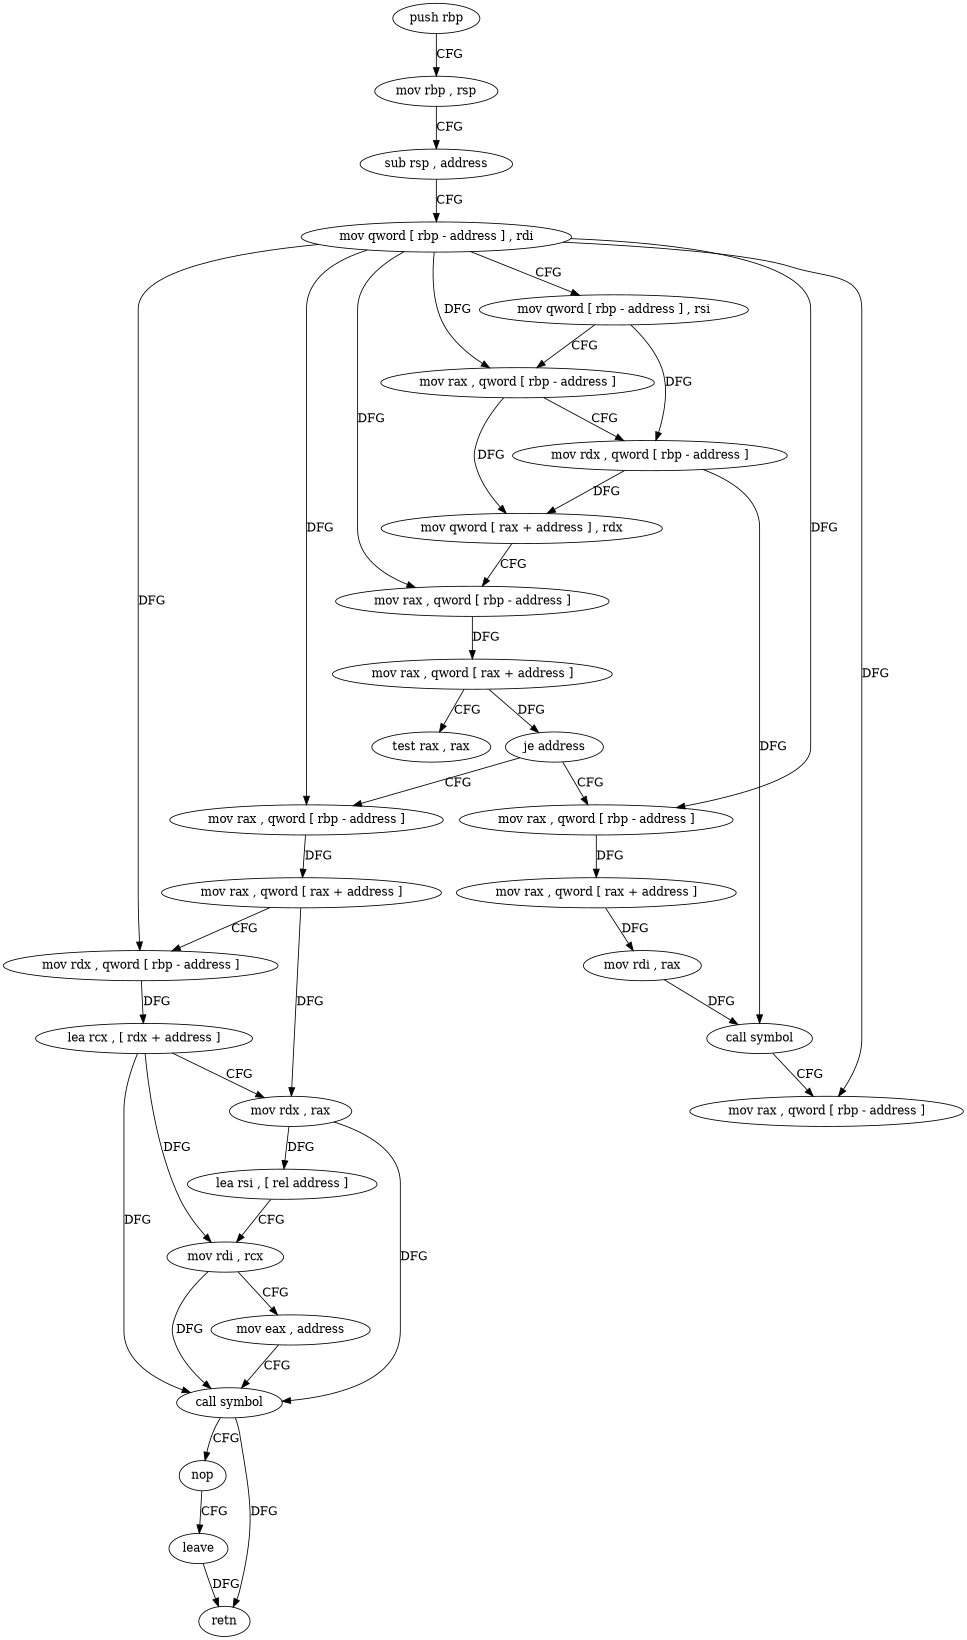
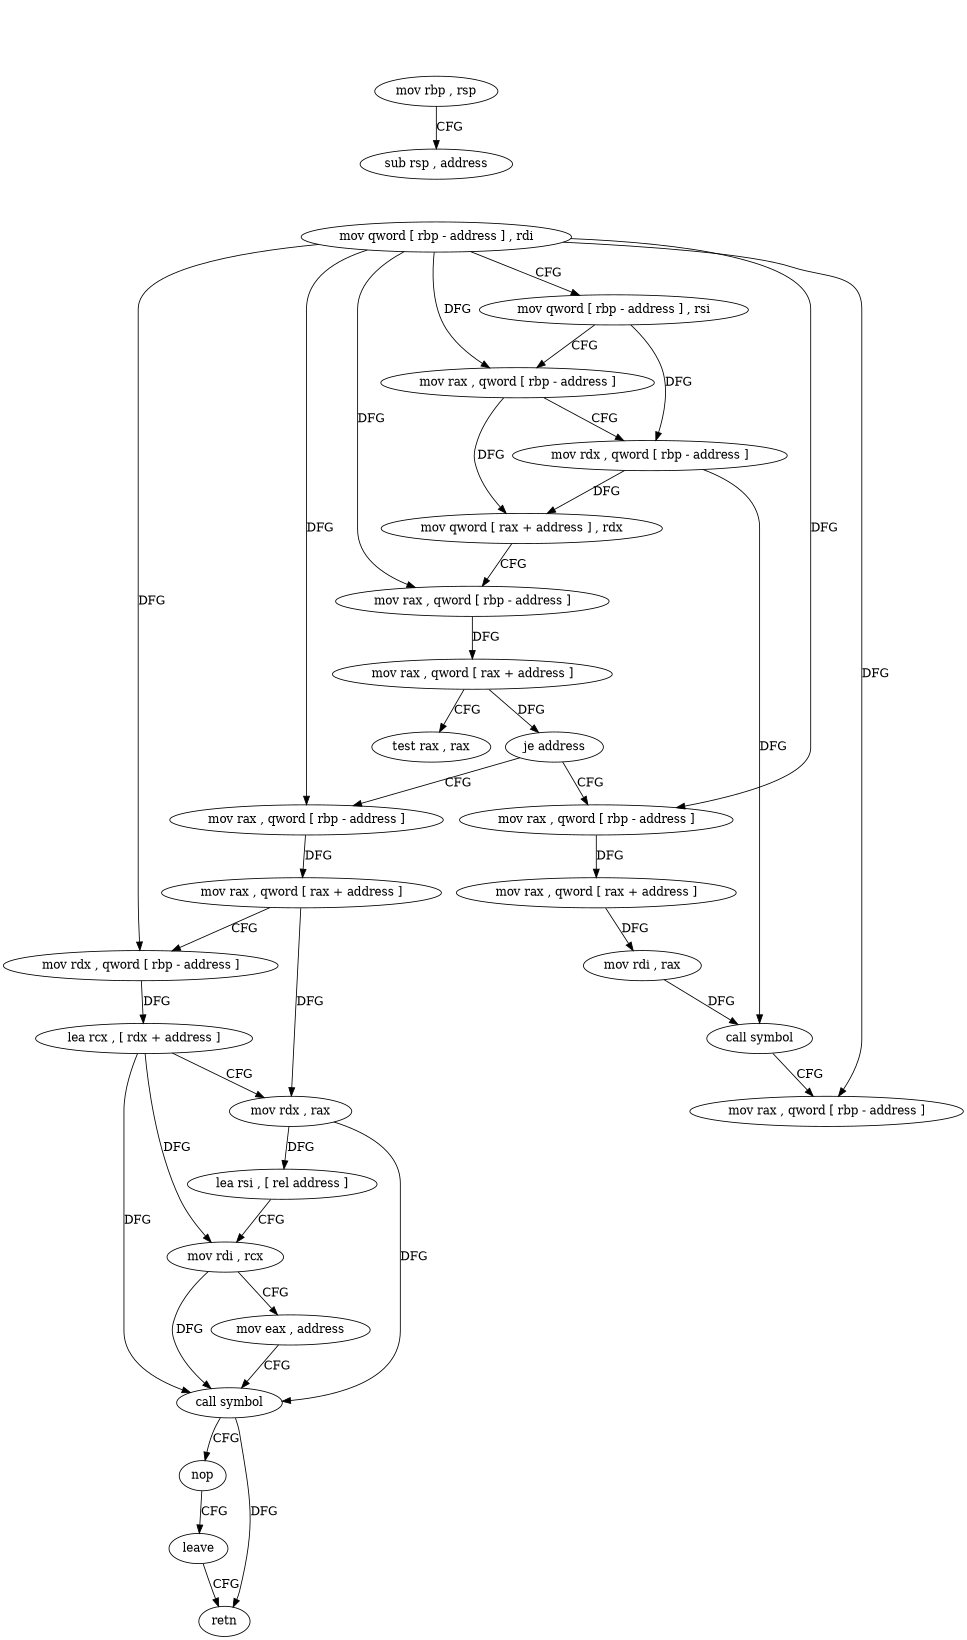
(436, 18) -> none
(436, 196) -> none
(226, 1585) -> (226, 1585)
